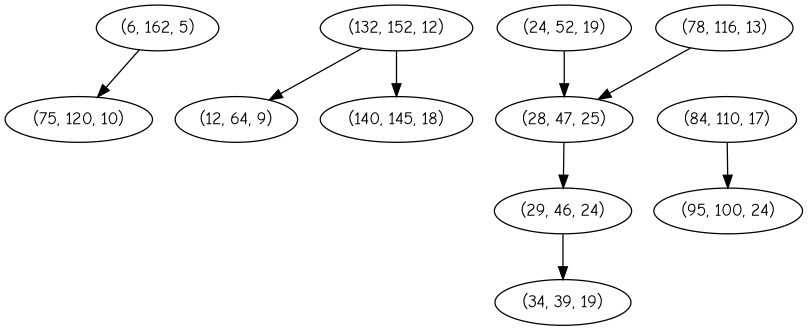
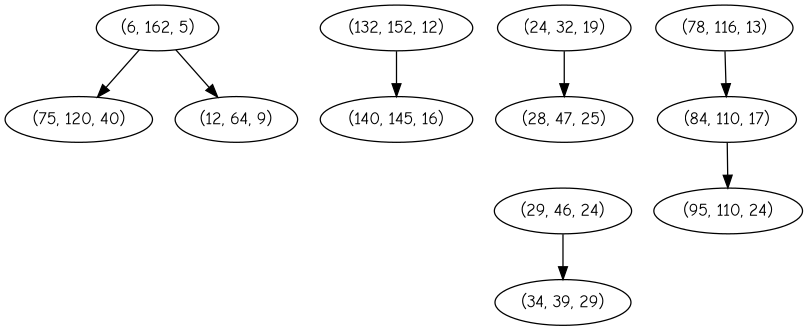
(564, 28) -> (564, 28)
(321, 71) -> (193, 69)
(650, 71) -> (725, 67)
(79, 119) -> (79, 119)
(396, 119) -> (396, 119)
(564, 159) -> none
(728, 211) -> (728, 211)
(563, 302) -> (563, 302)
